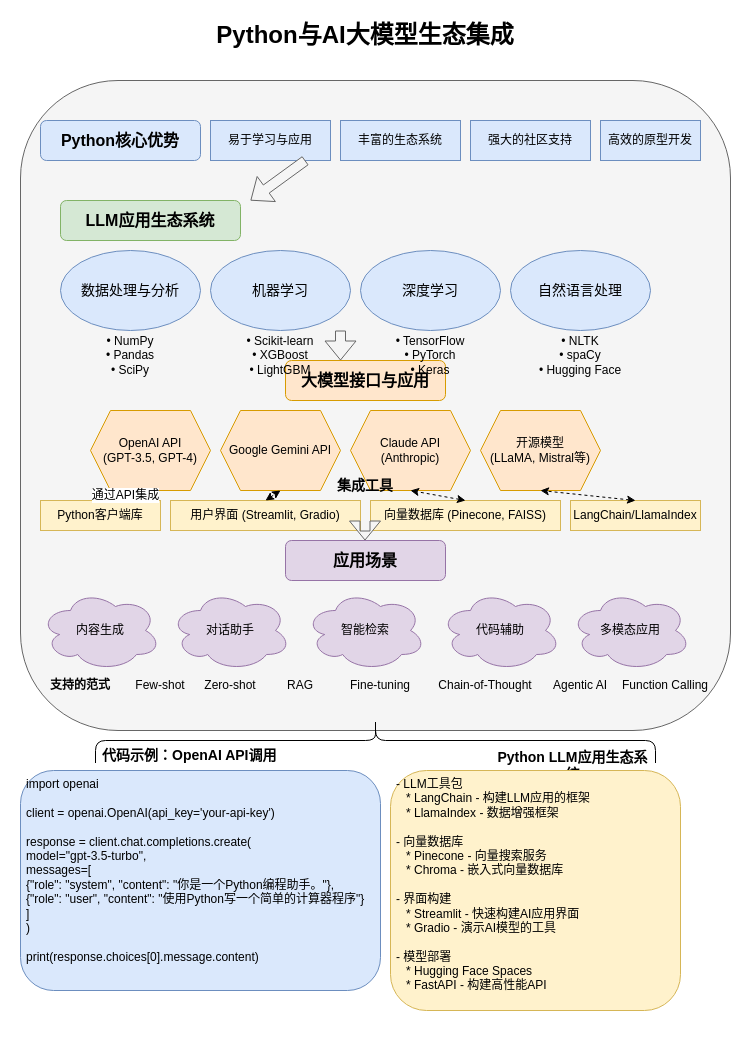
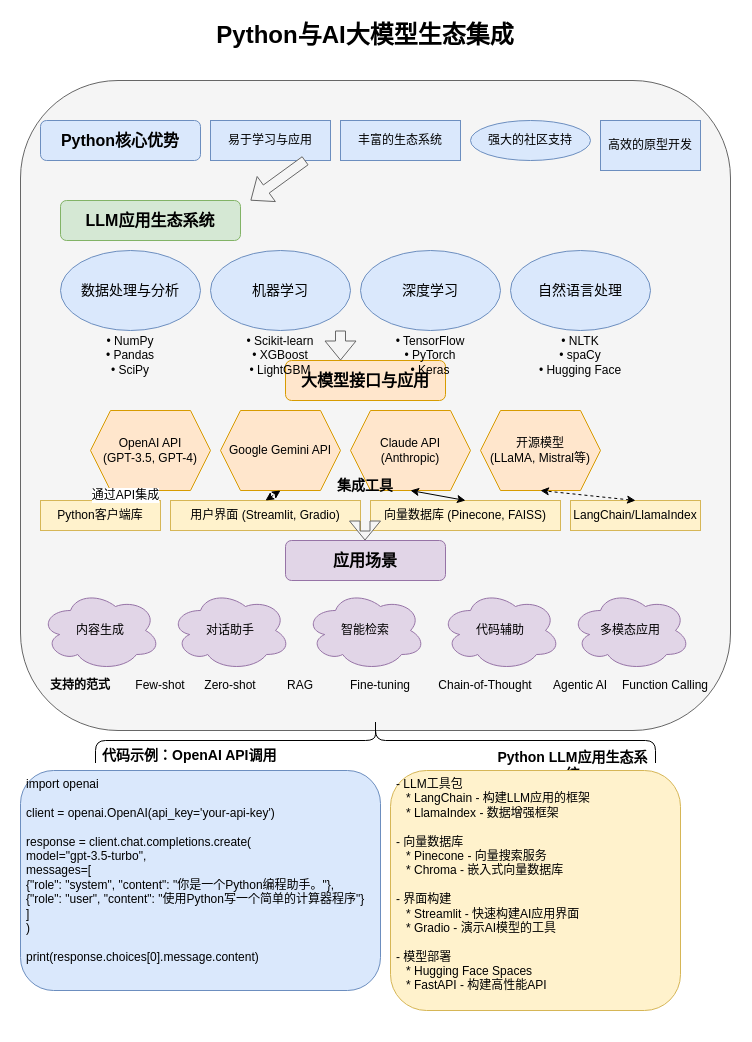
(531, 141) -> (531, 141)
(651, 141) -> (651, 146)
(438, 495) -> (438, 495)
